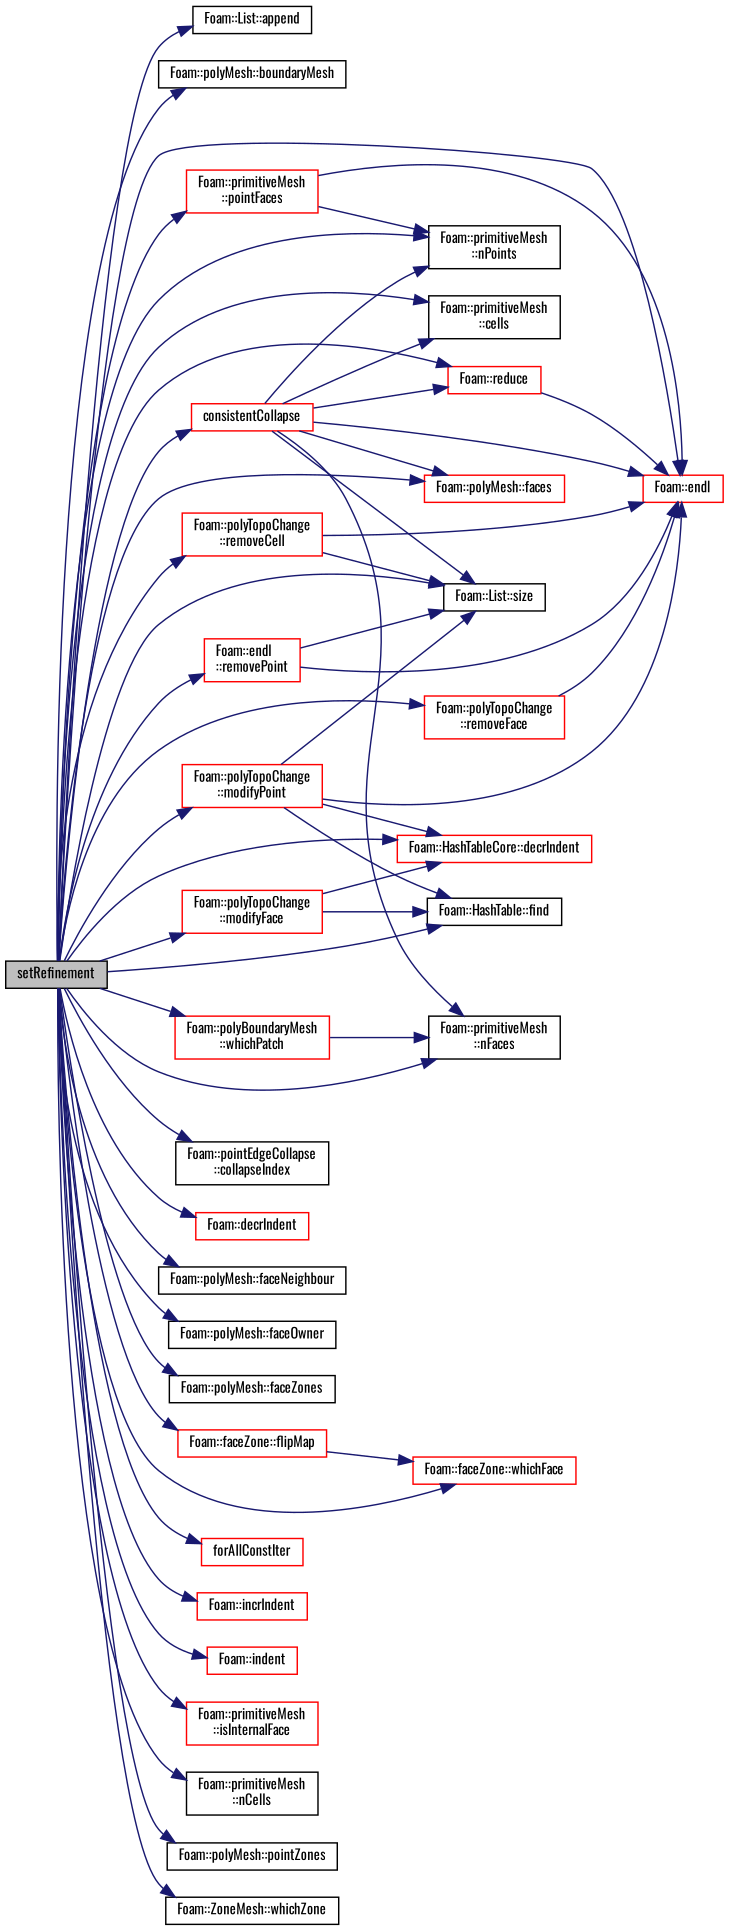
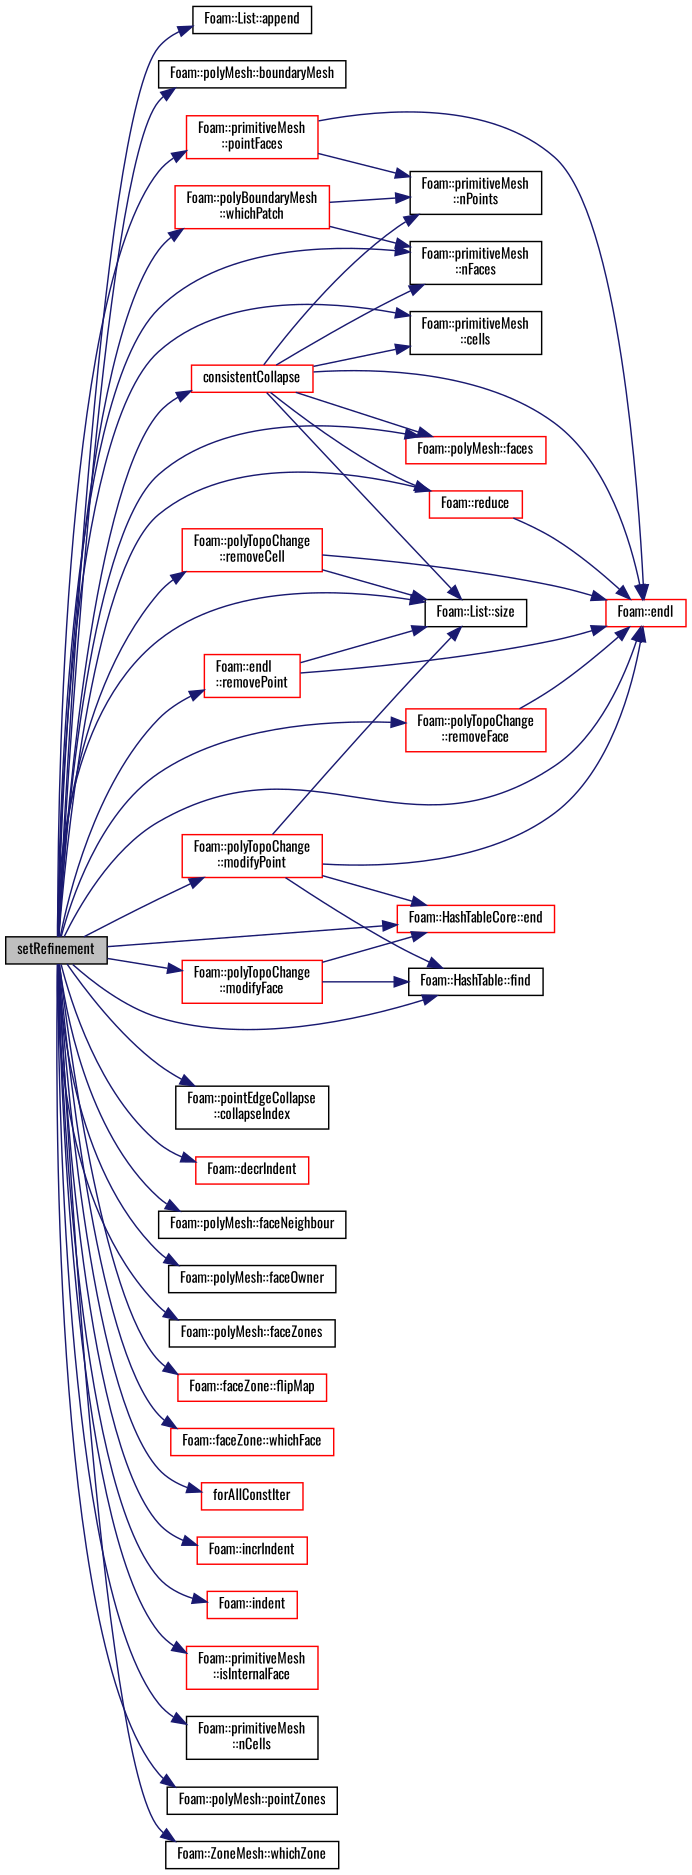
(113, 397) -> (363, 200)
(494, 849) -> (476, 919)
(363, 1456) -> none
